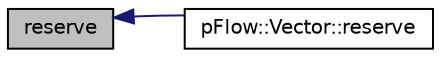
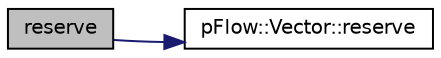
(159, 16) -> (139, 41)
